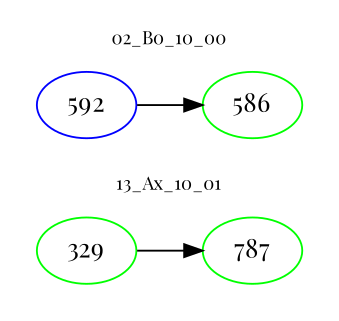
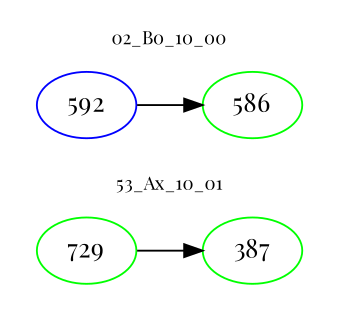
(170, 185) -> (170, 185)
(87, 251) -> (87, 251)
(252, 251) -> (252, 251)
